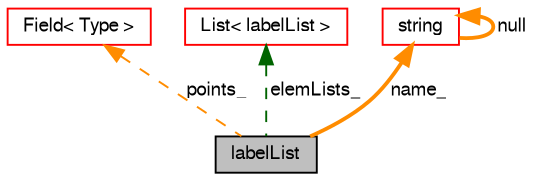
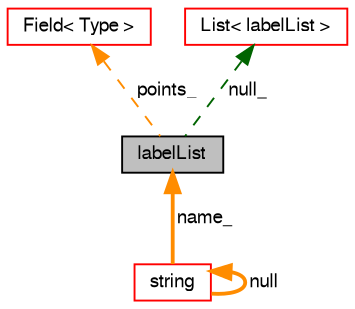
(314, 91) -> (246, 91)
(362, 107) -> (173, 228)
